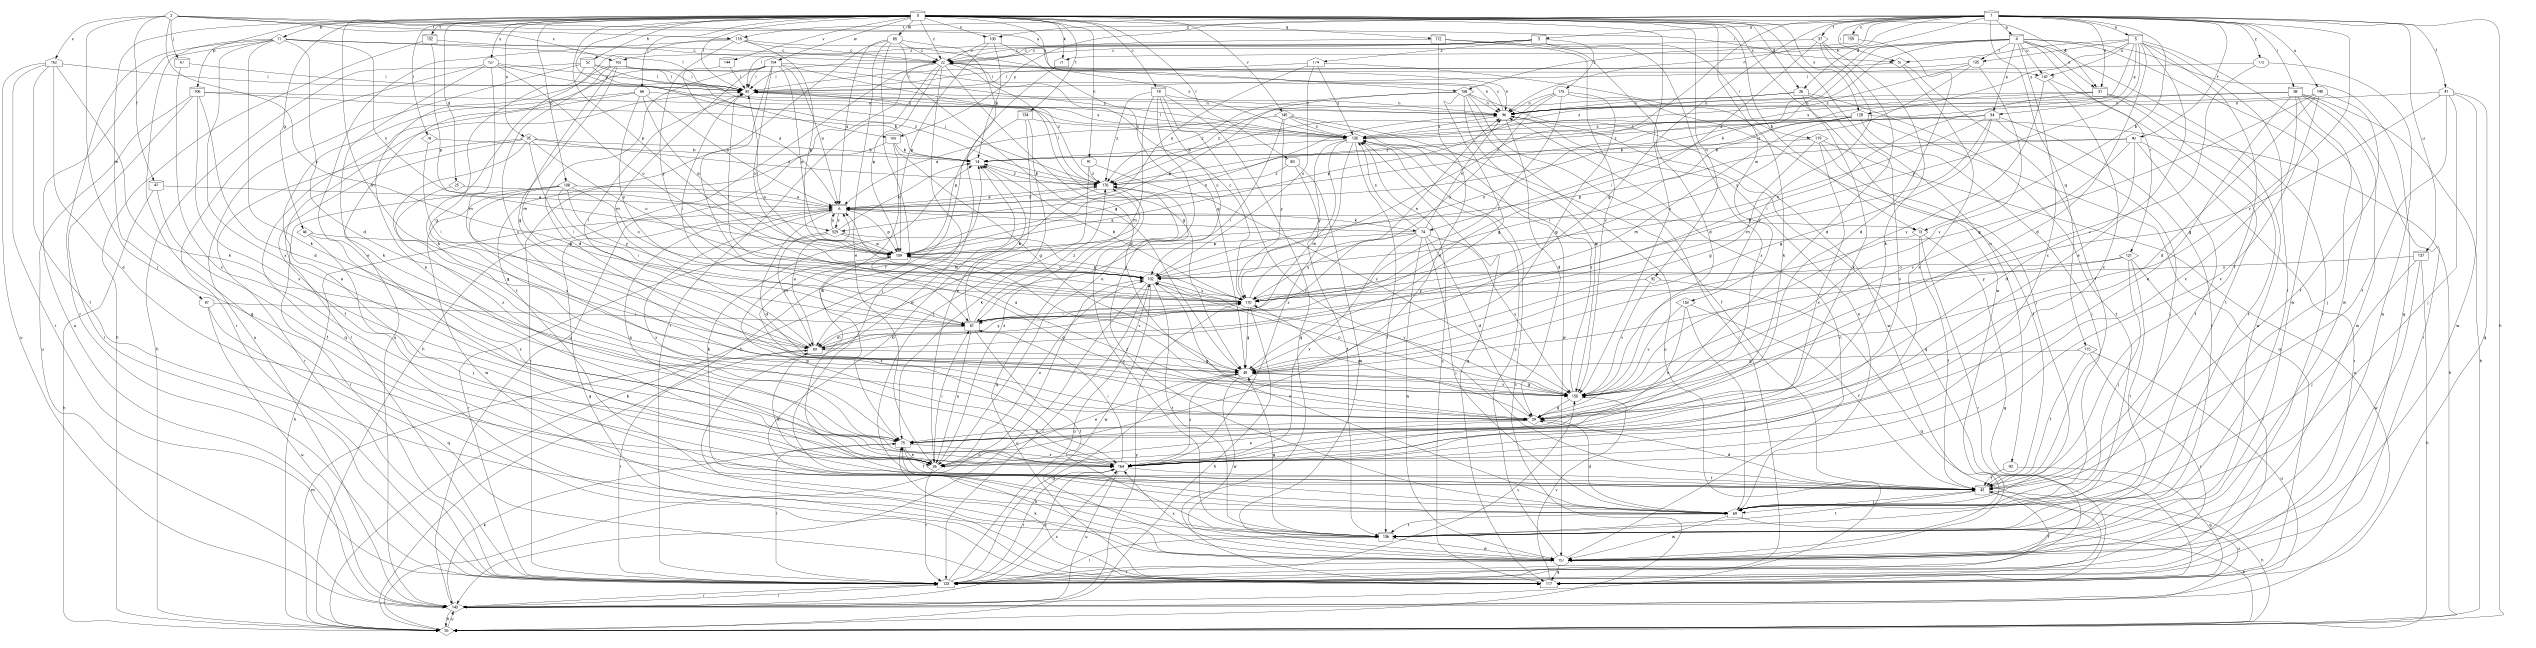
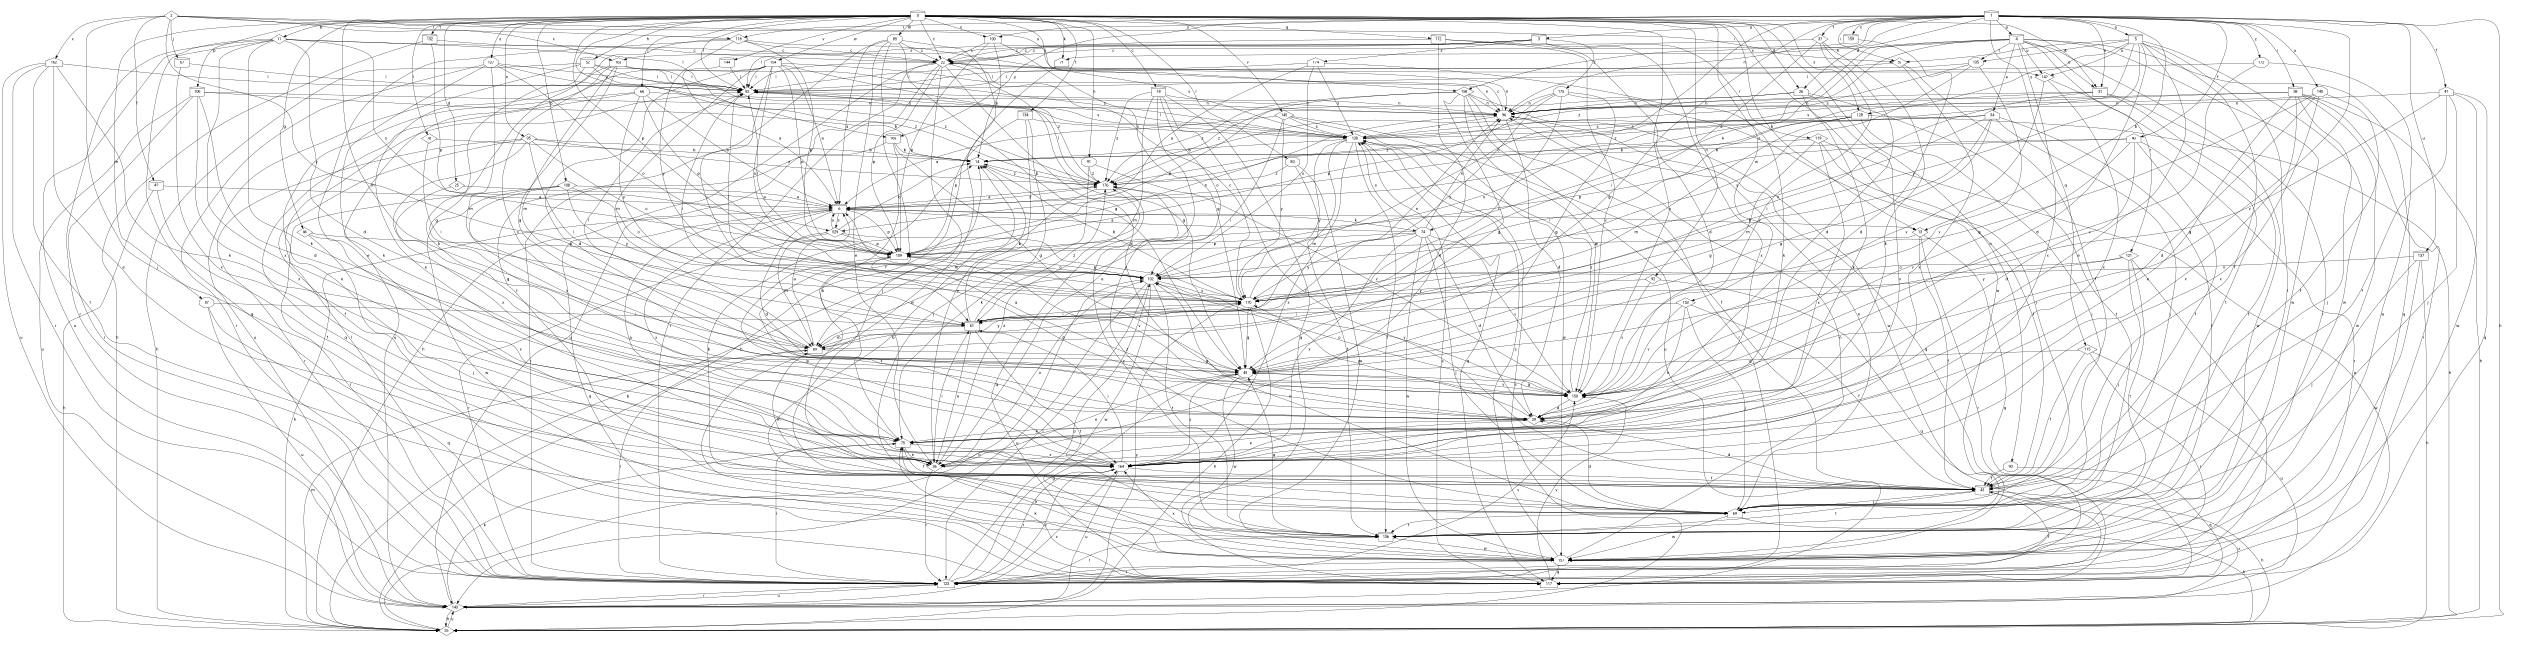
(2085, 104) -> none
(946, 127) -> (946, 127)
(743, 278) -> (1364, 311)
(2272, 558) -> none
(779, 596) -> (779, 596)
